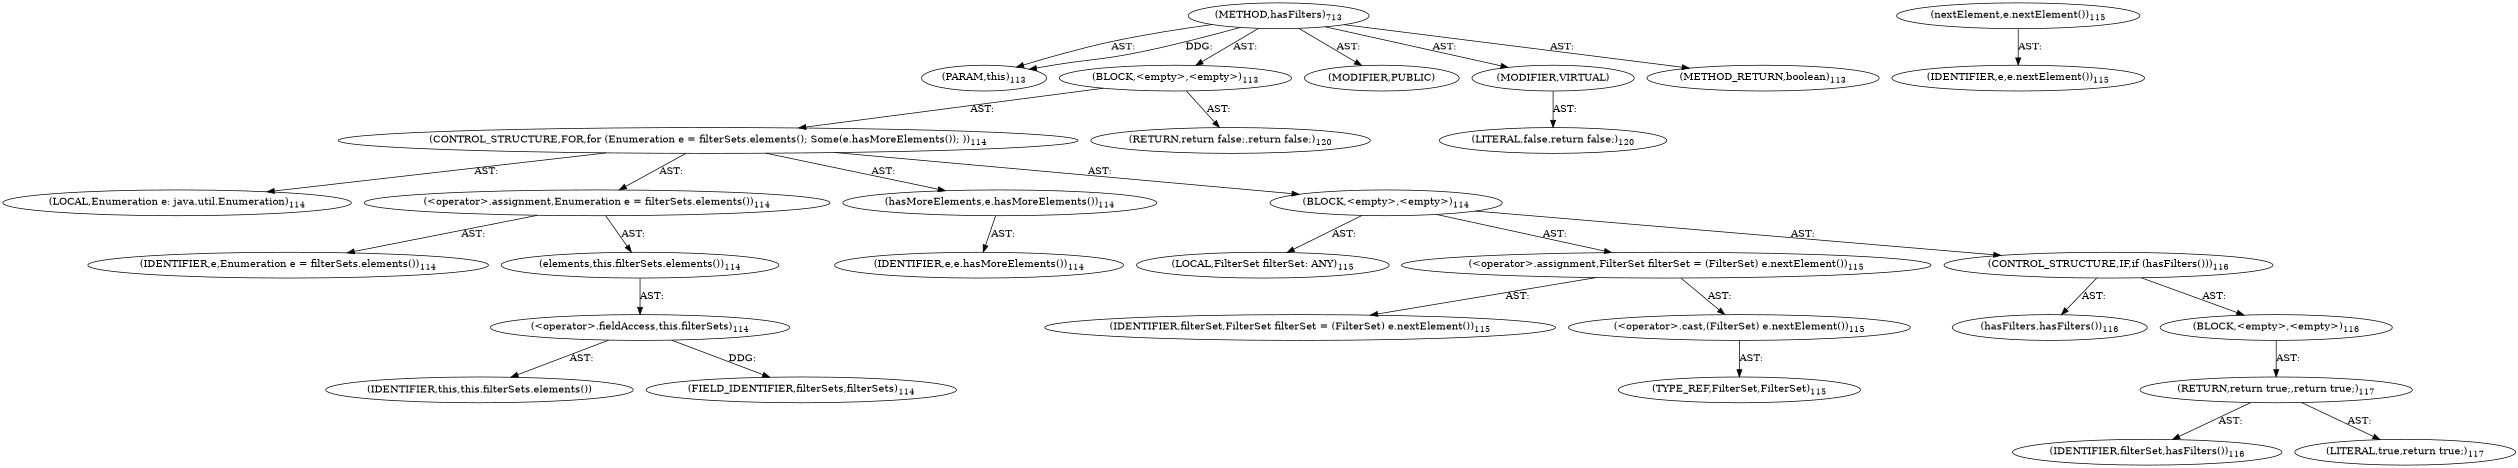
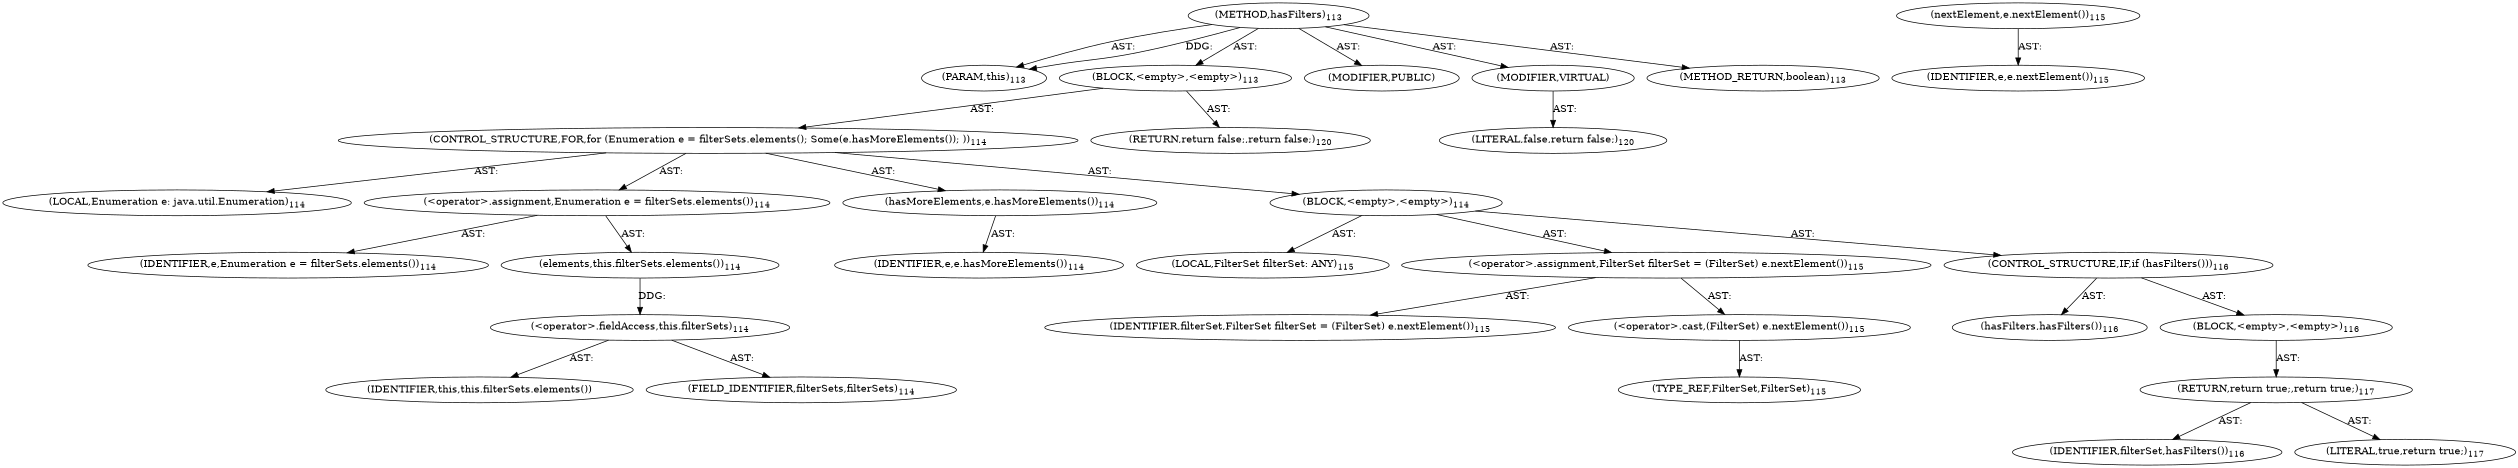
(1334, 15) -> (1334, 15)
(654, 296) -> (654, 296)
(744, 359) -> (744, 359)
